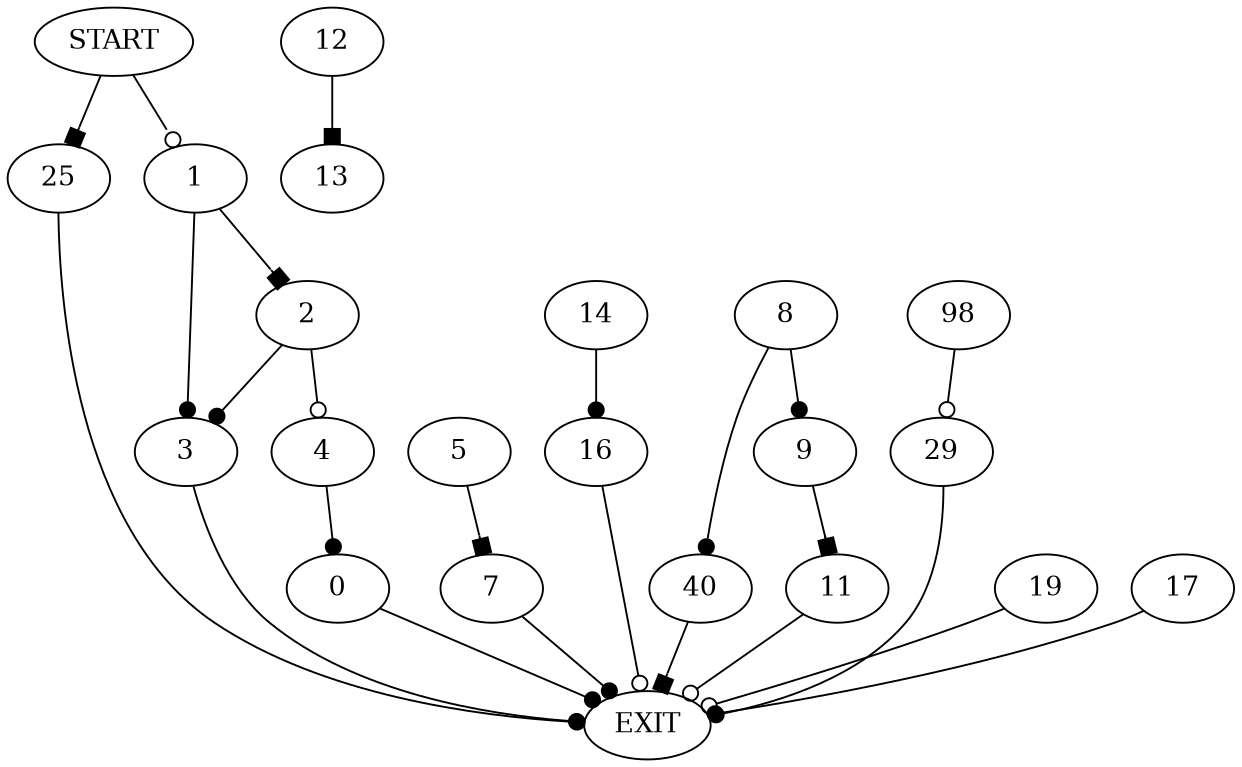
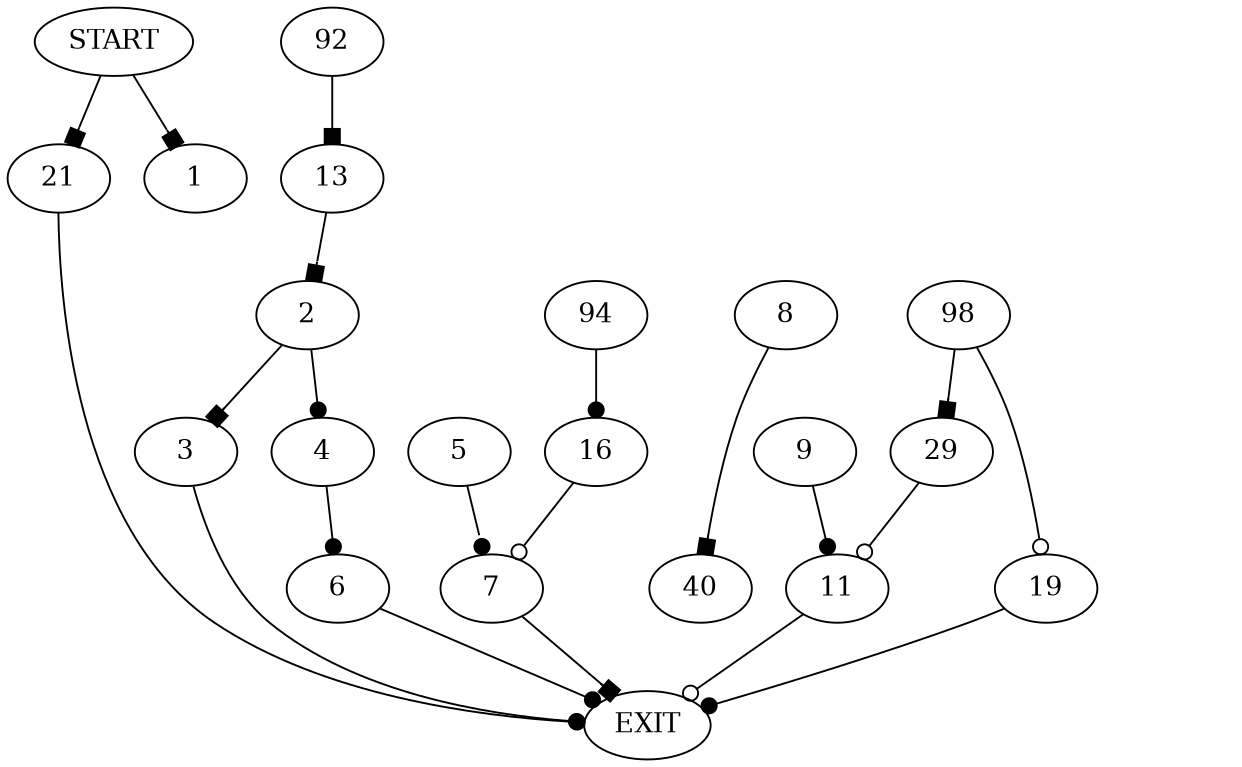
(332, 42) -> (332, 42)
(150, 102) -> (150, 102)
(59, 178) -> (59, 178)
(245, 239) -> (322, 237)
(191, 307) -> none
(596, 315) -> (596, 315)
(314, 376) -> (314, 376)
(794, 376) -> none
(951, 376) -> (951, 376)
(252, 378) -> (252, 378)
(729, 440) -> (729, 440)
none -> (1017, 440)
(473, 511) -> (473, 511)
(819, 512) -> (819, 512)
(620, 581) -> (549, 514)
(338, 589) -> (338, 589)
(1183, 589) -> none
(896, 632) -> (894, 514)
(898, 647) -> (862, 659)
(678, 648) -> none
(563, 651) -> (563, 651)
